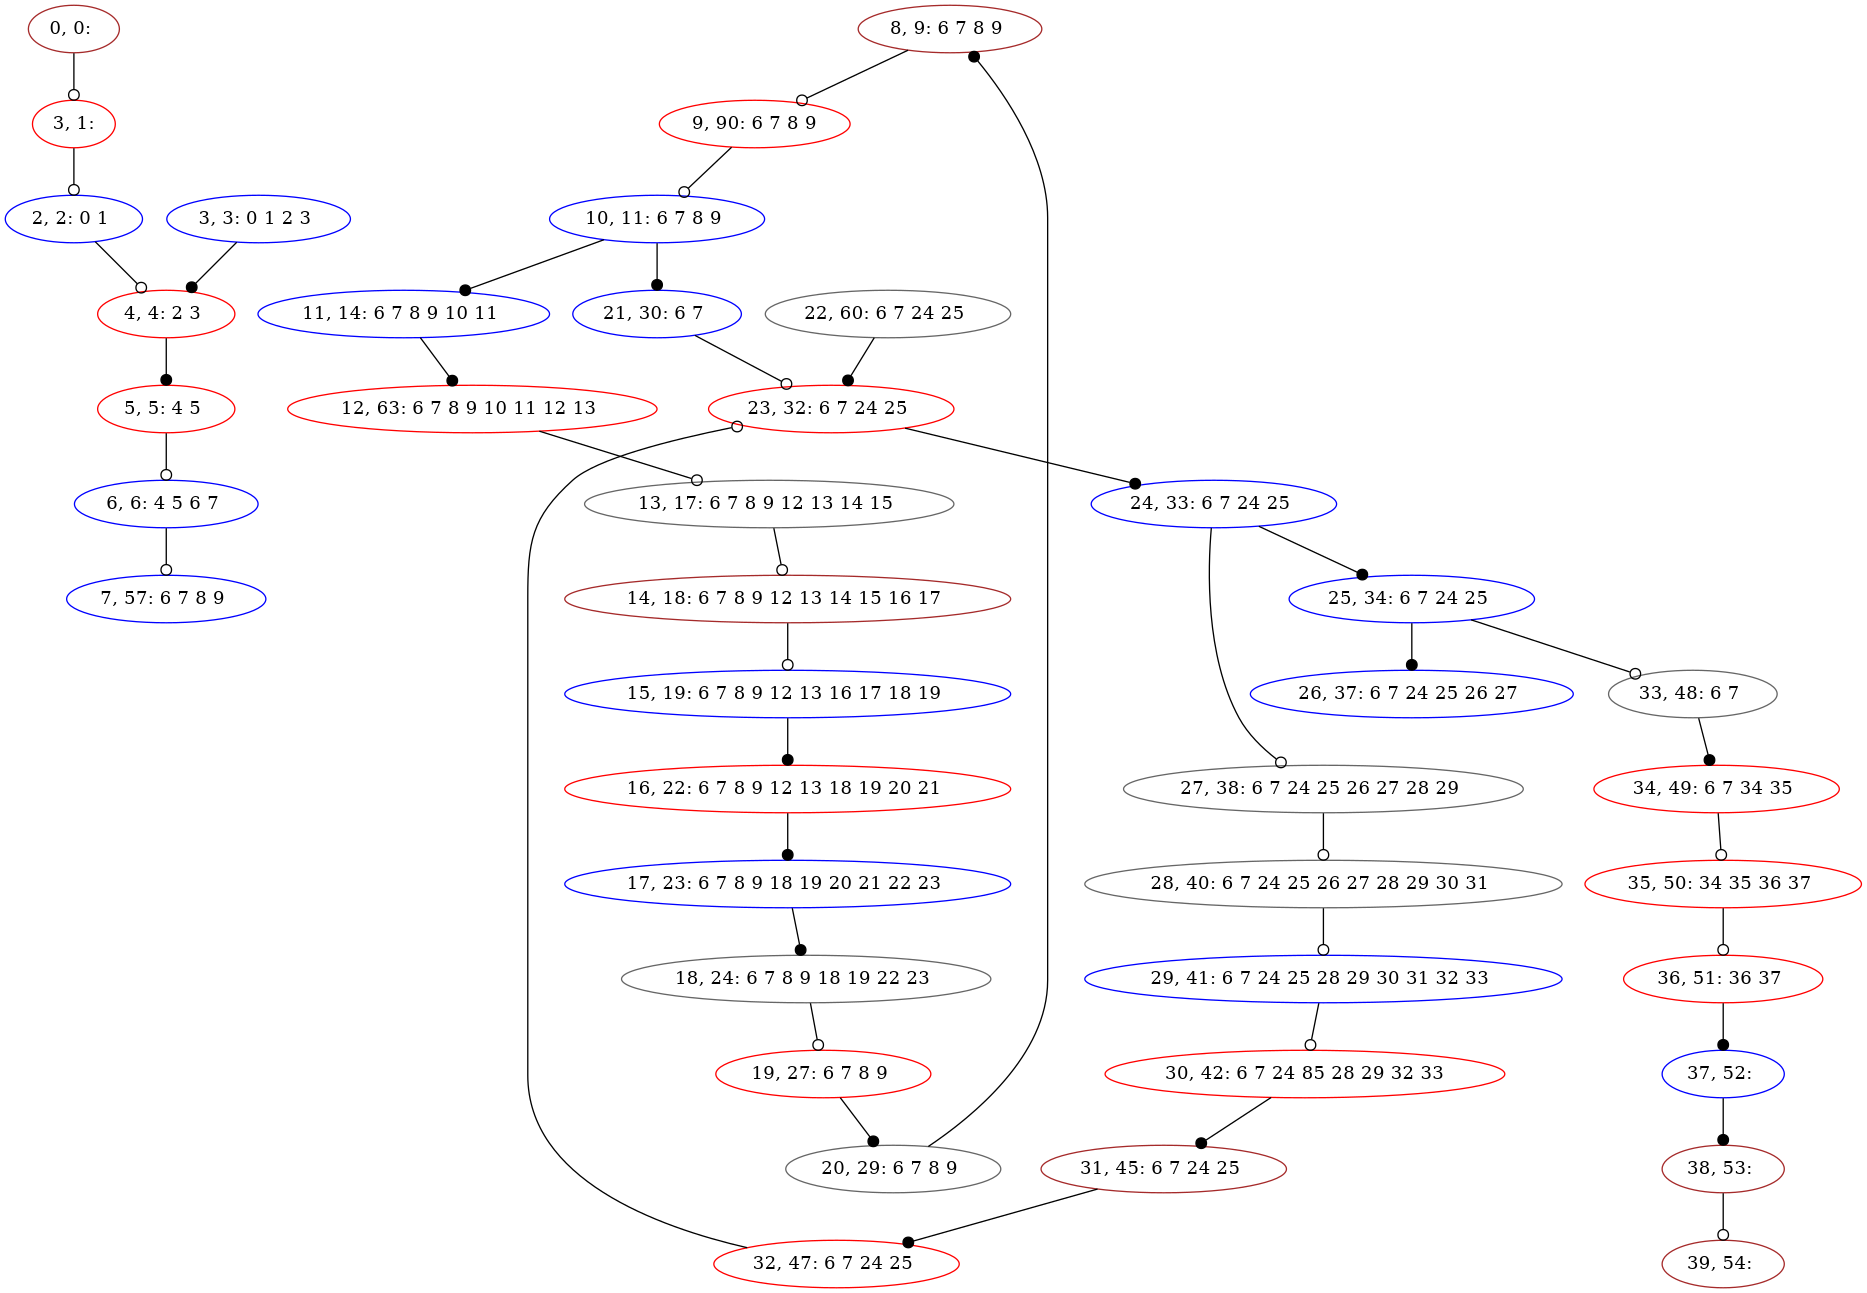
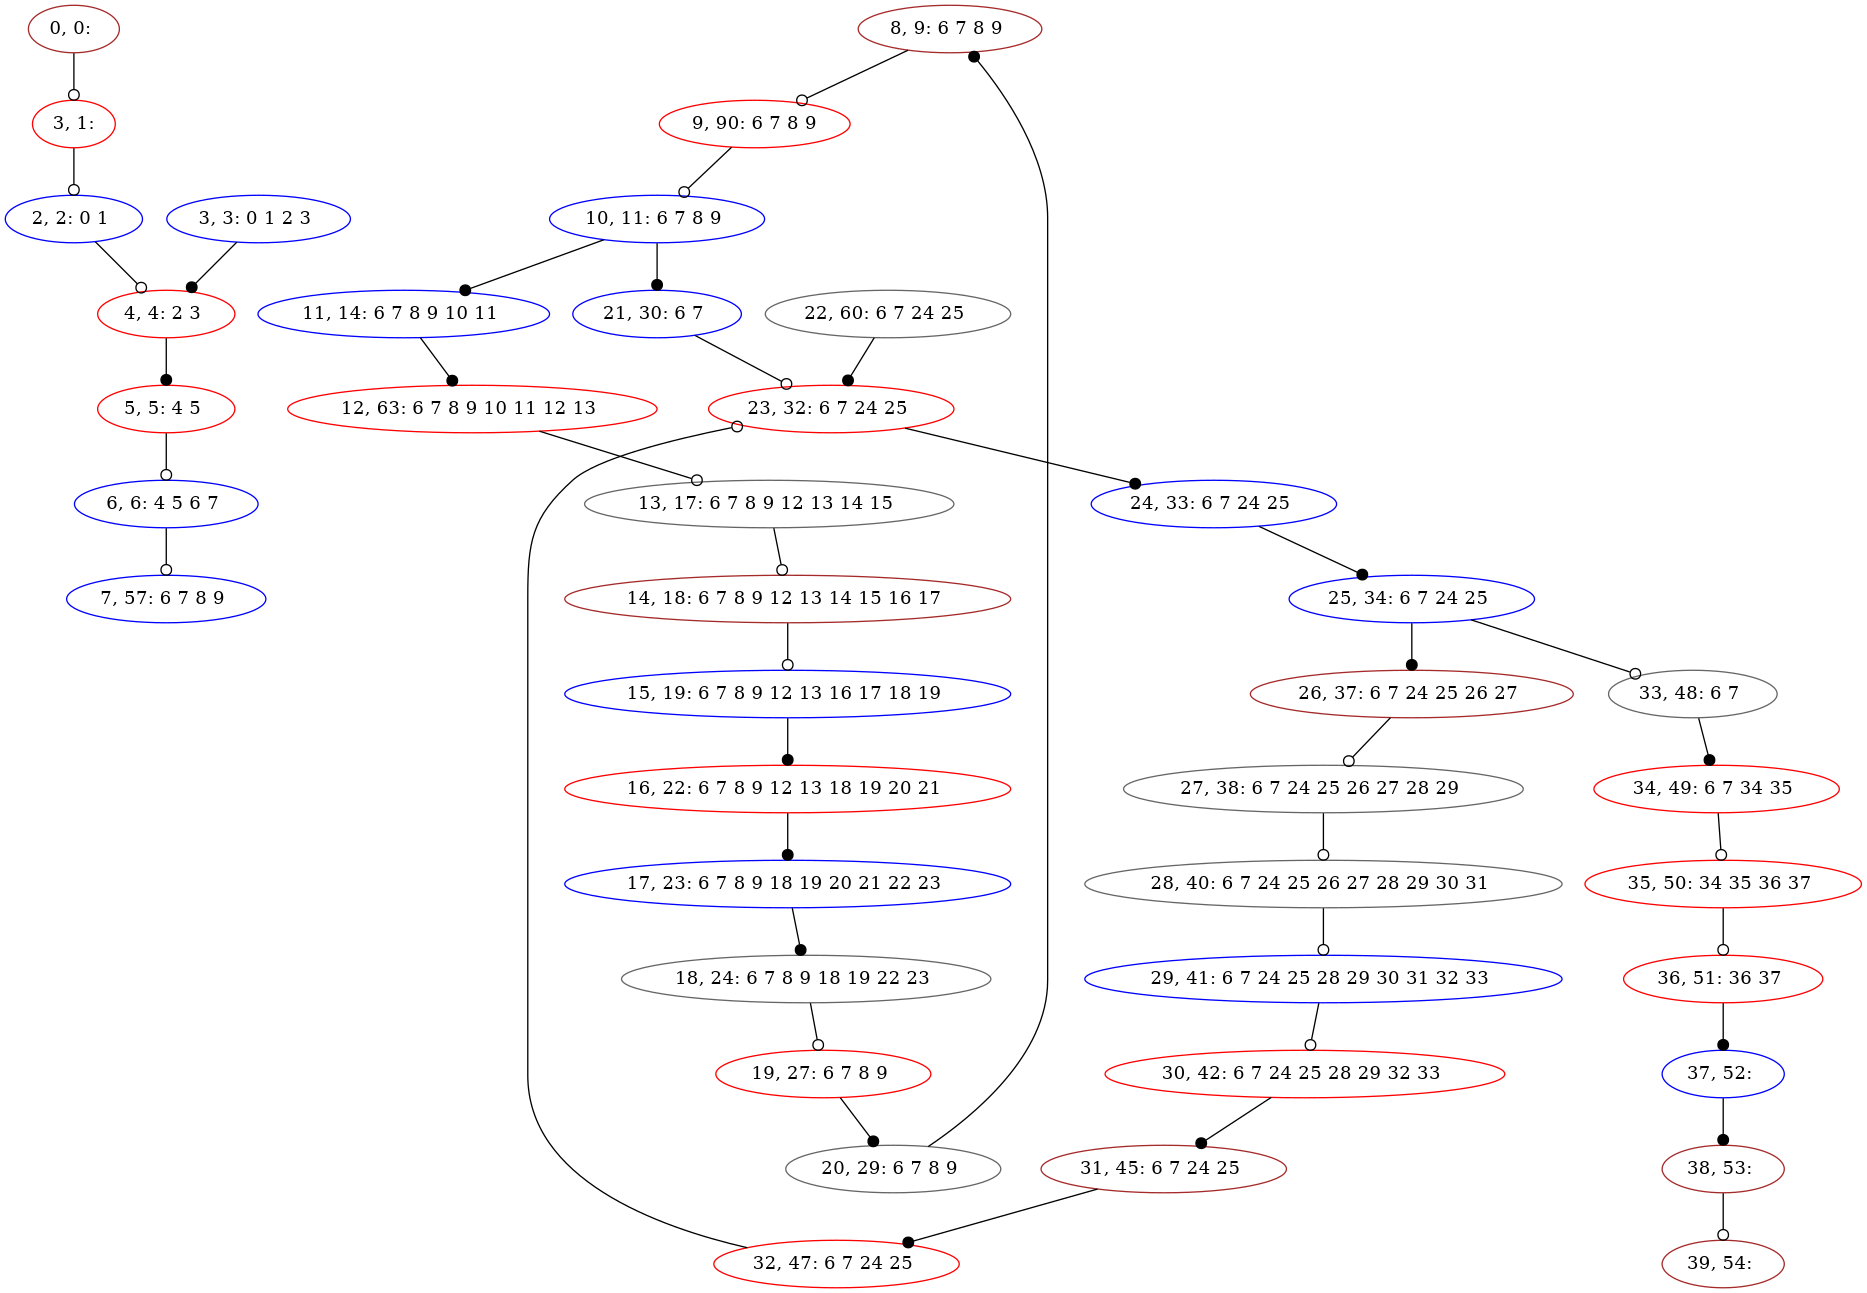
(1217, 653) -> (1372, 737)
(1412, 694) -> (1412, 694)
(1305, 1074) -> (1305, 1074)
